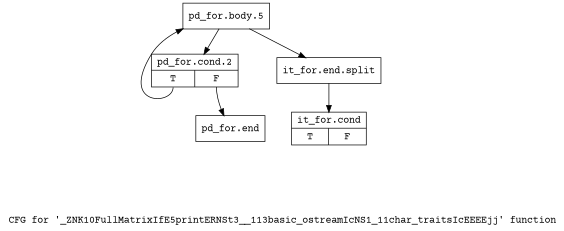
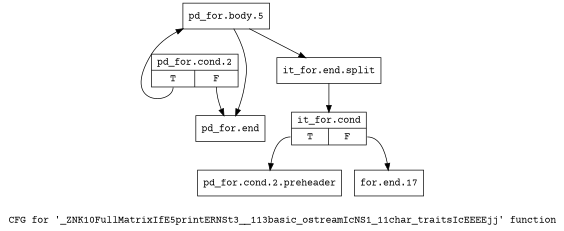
(213, 39) -> (246, 68)
none -> (270, 183)
none -> (389, 183)
